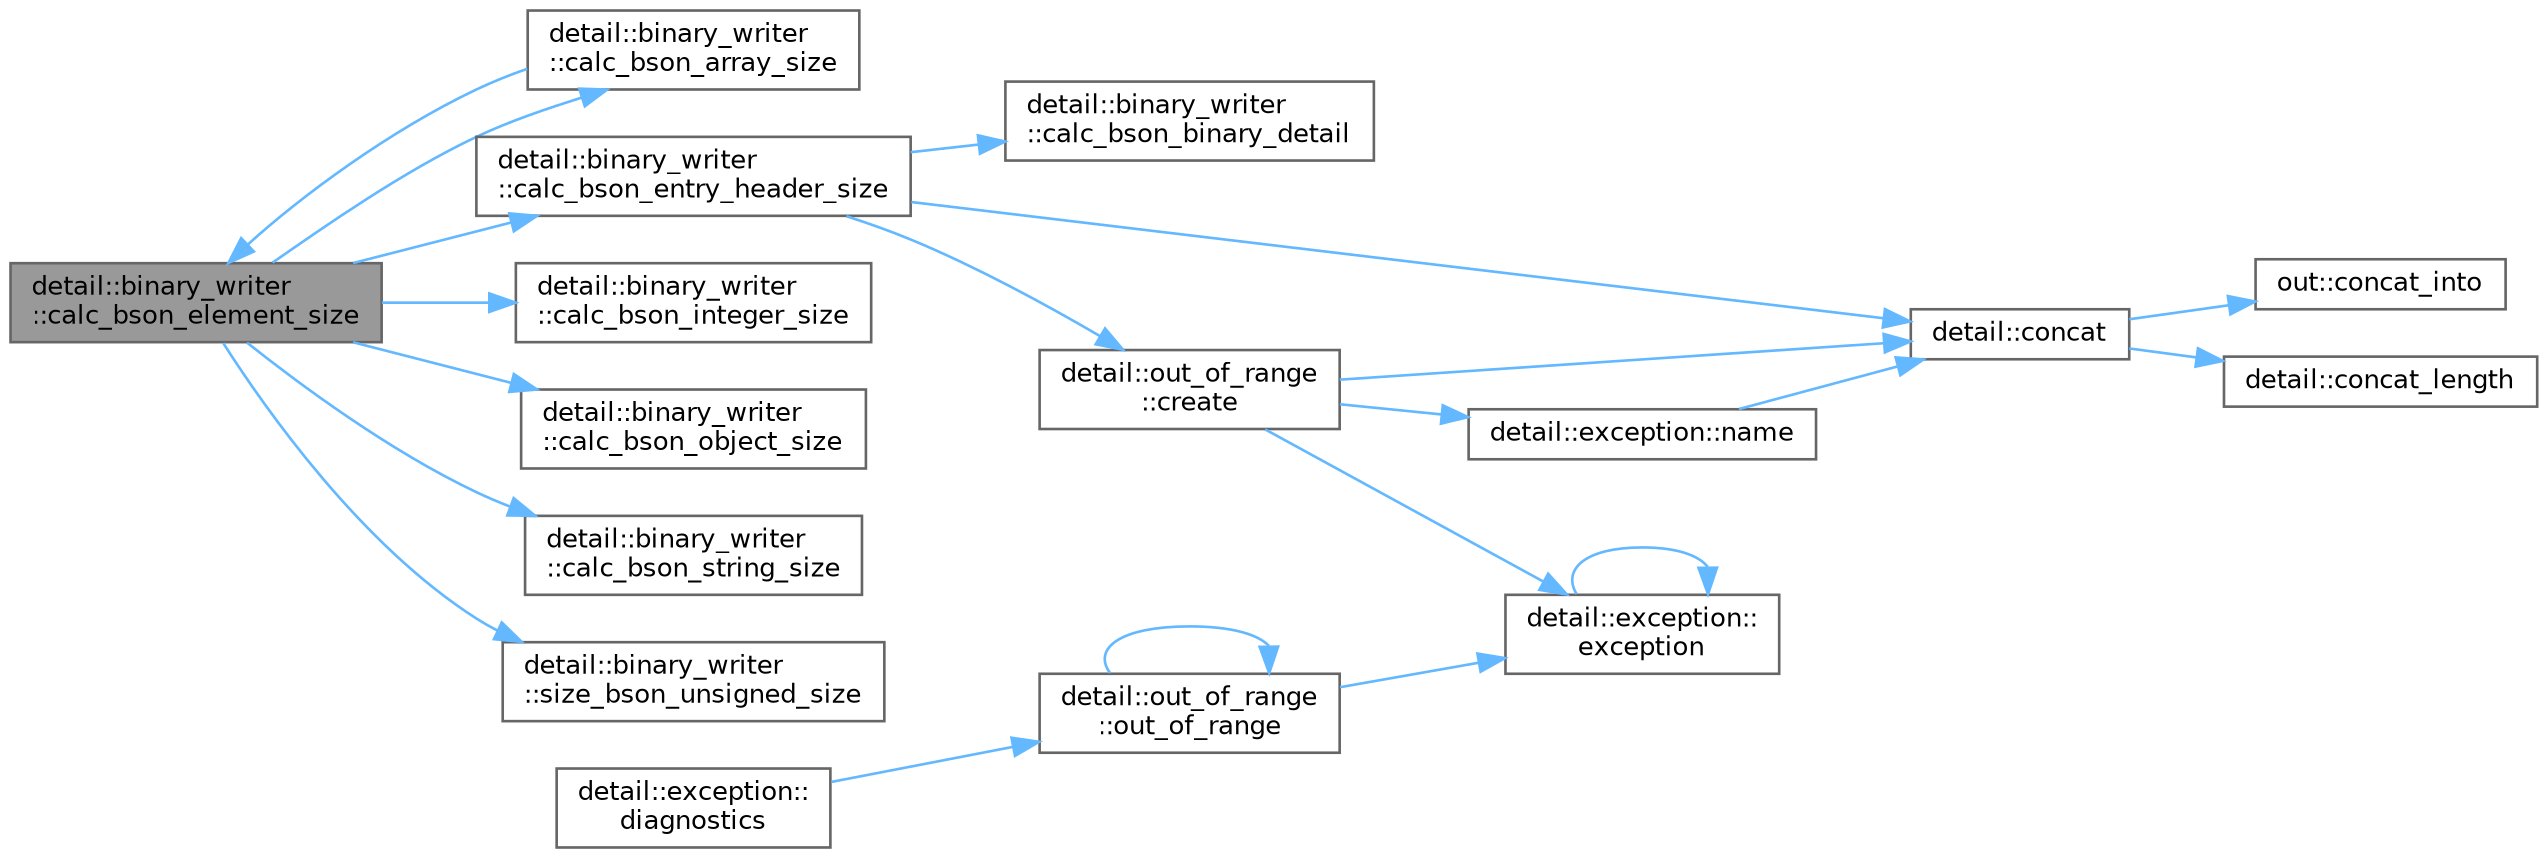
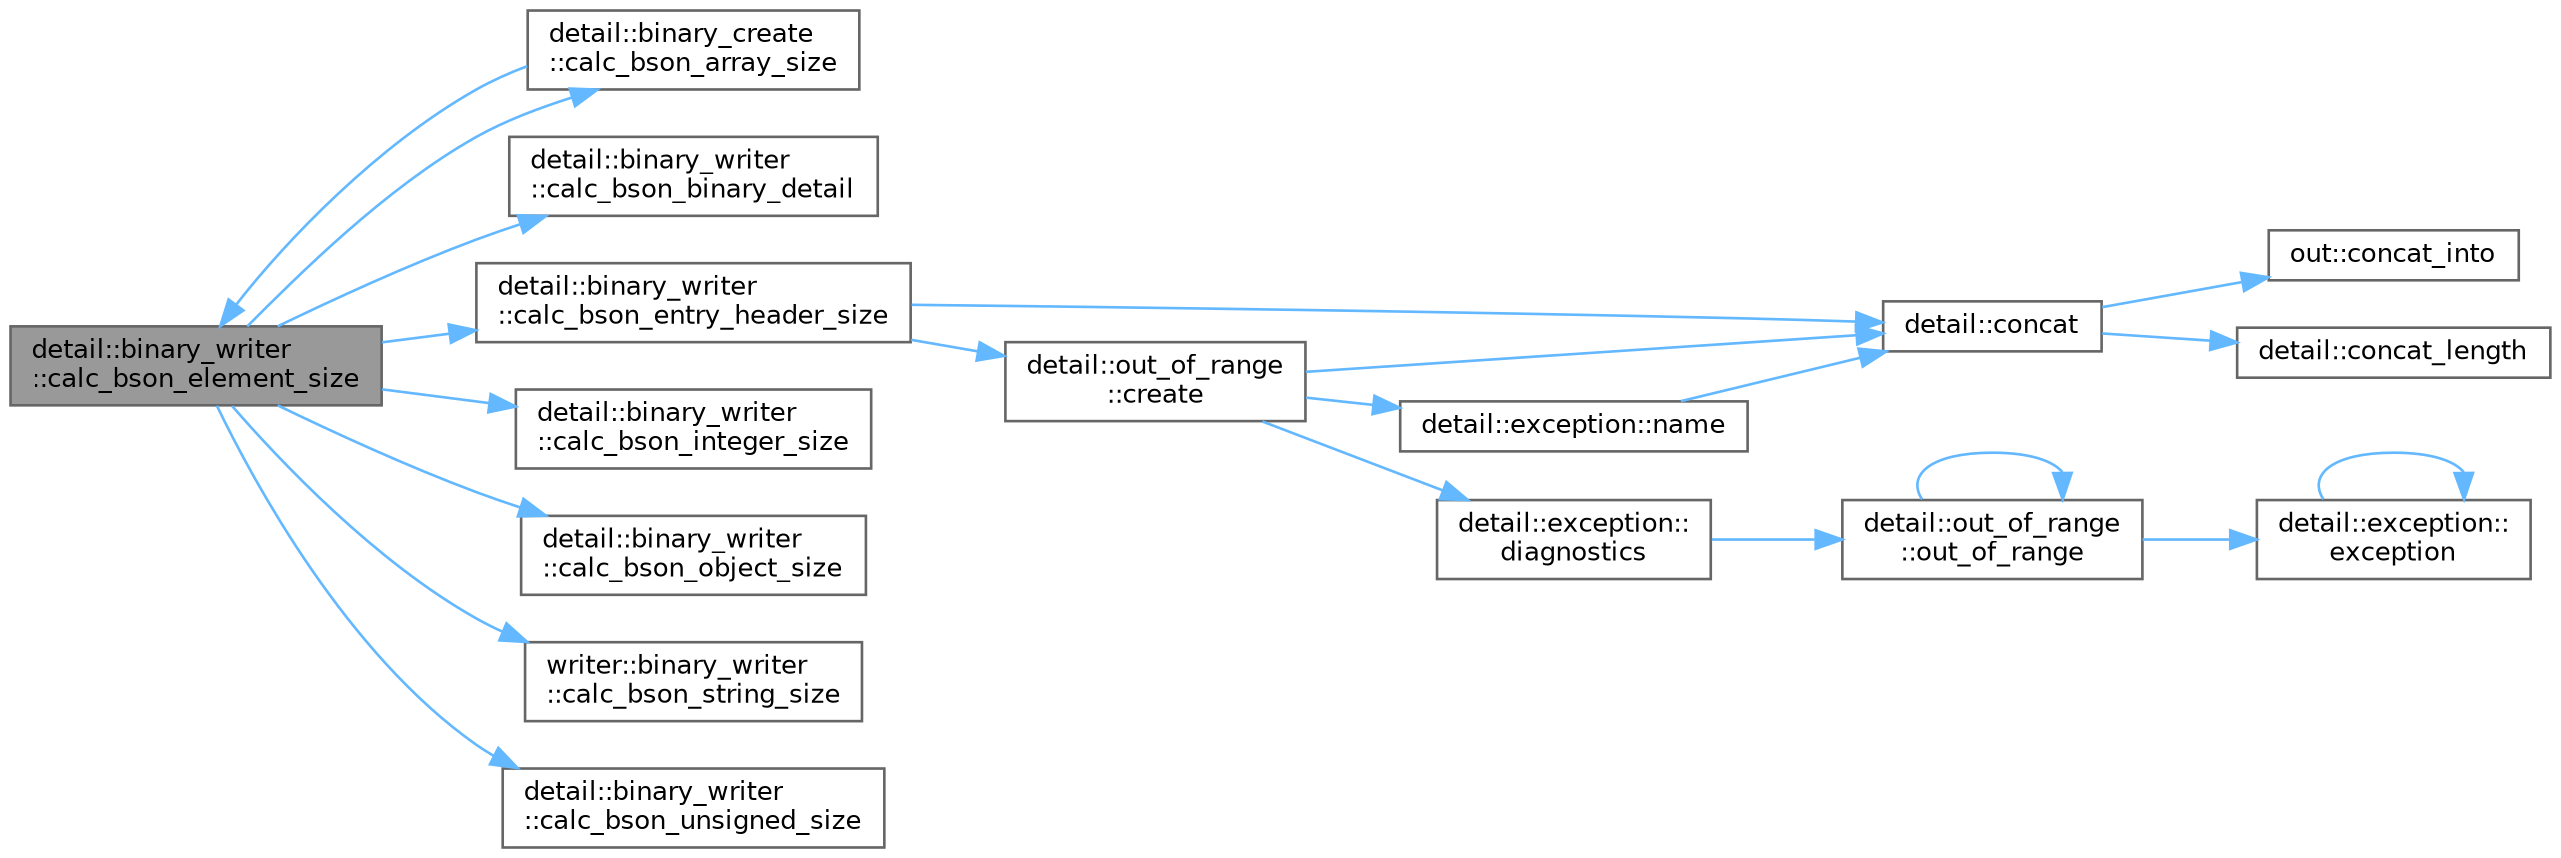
(694, 50) -> (694, 50)
(945, 148) -> (397, 271)
(1404, 505) -> (1353, 456)
(694, 555) -> (694, 682)
(694, 682) -> (694, 808)
